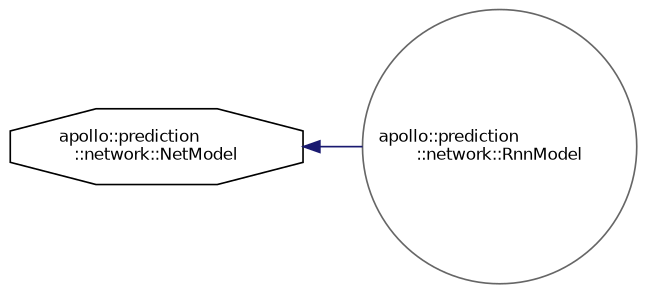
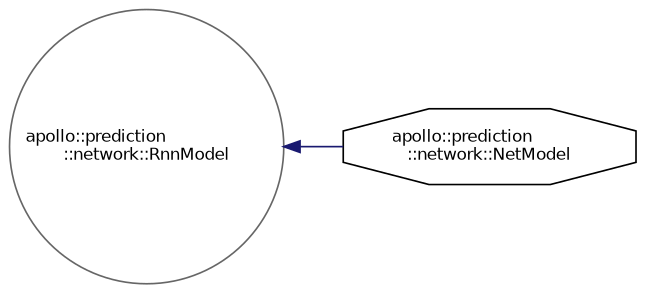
(341, 147) -> (322, 147)
